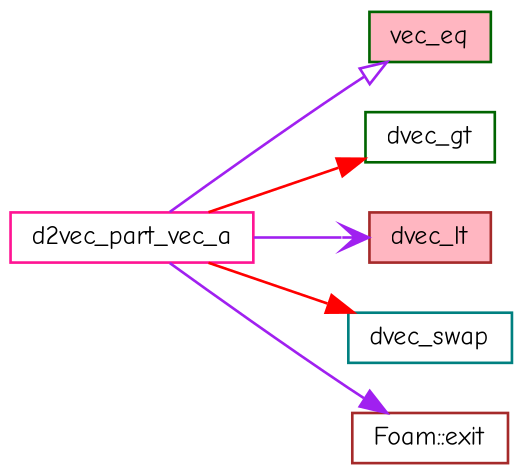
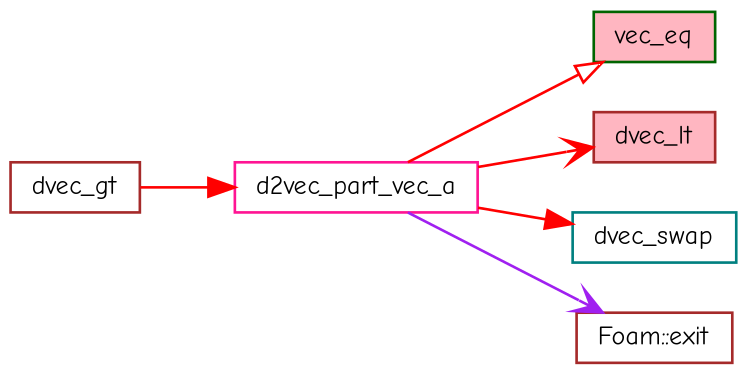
(430, 137) -> (75, 187)
(266, 143) -> (493, 118)
(273, 190) -> (174, 187)
(298, 238) -> (522, 159)
(266, 332) -> (493, 256)
